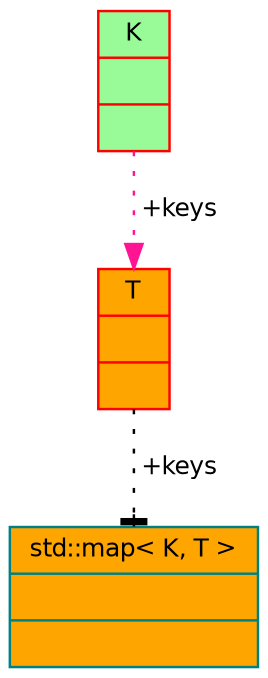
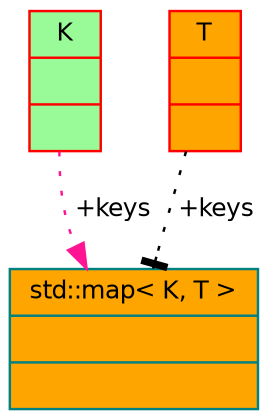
(134, 198) -> (63, 200)
